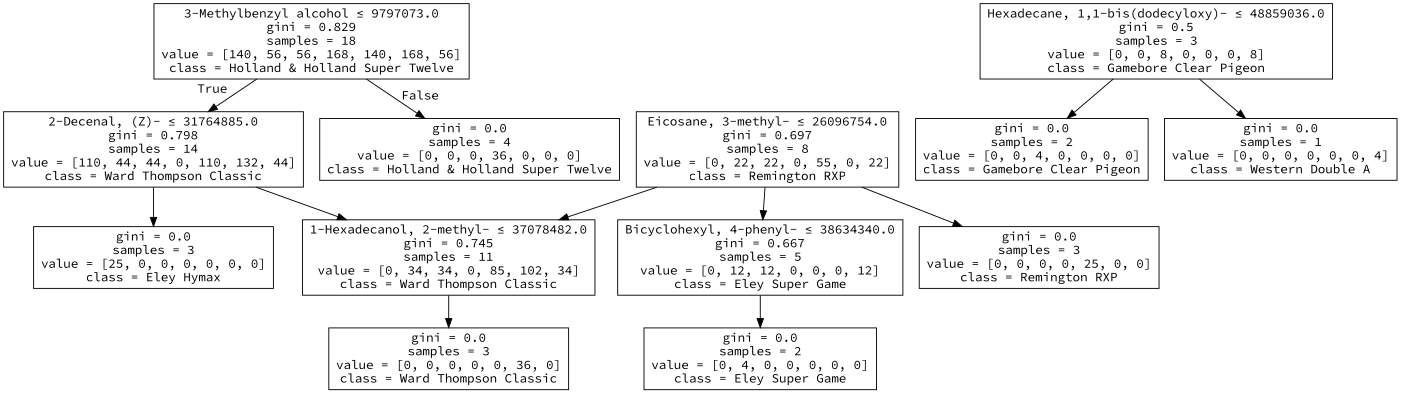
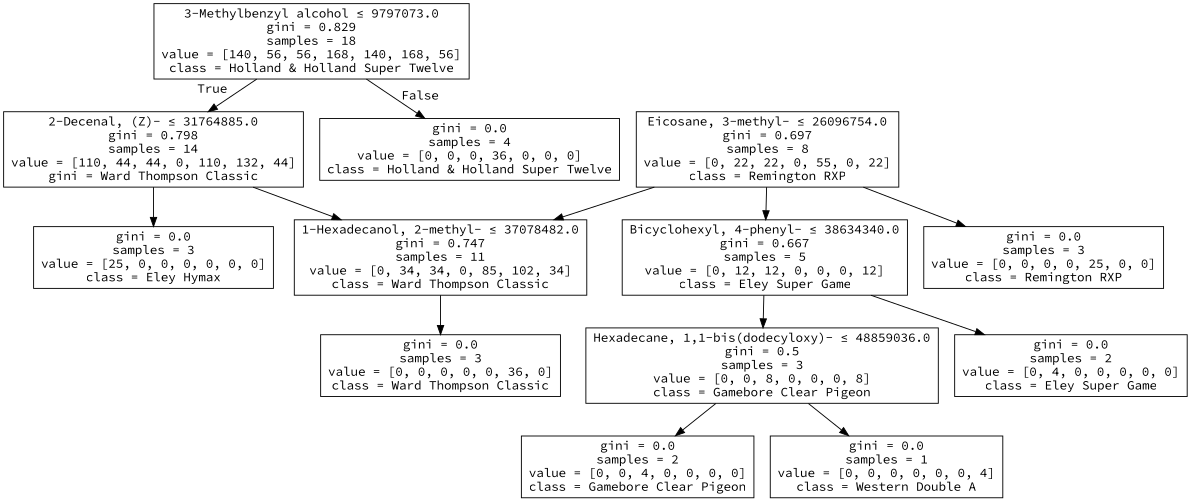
(154, 176) -> (154, 176)
(449, 243) -> (441, 243)
none -> (764, 307)
